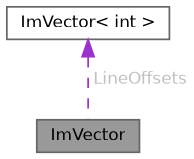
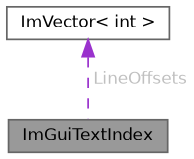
(88, 136) -> (88, 136)
